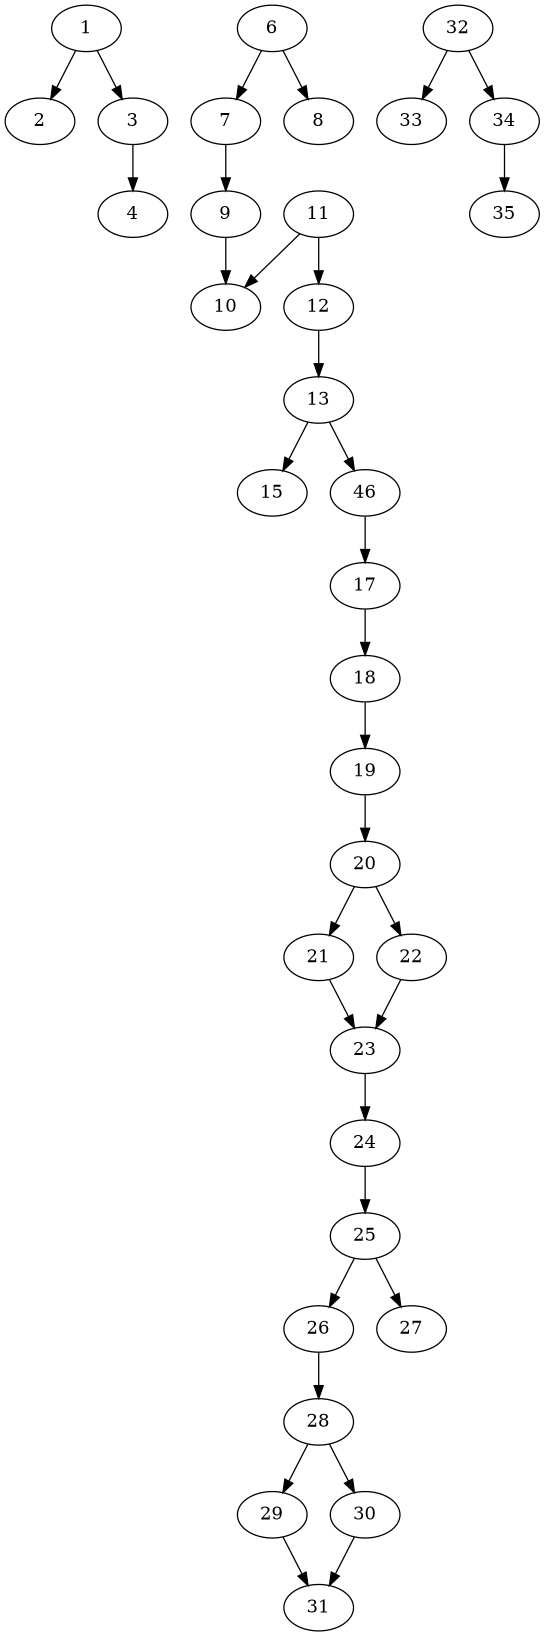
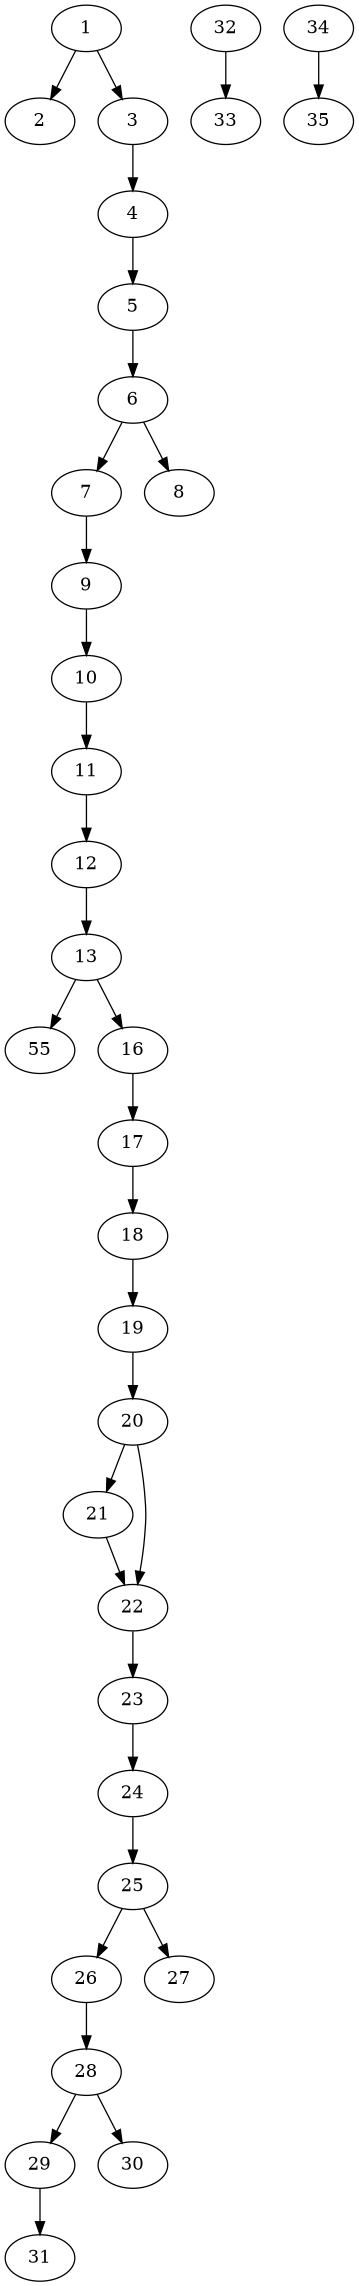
(478, 69) -> none
(277, 256) -> (86, 719)
none -> (133, 307)
(272, 493) -> (40, 1050)
(365, 493) -> (133, 1050)
(339, 998) -> (113, 1555)
(345, 1555) -> none
